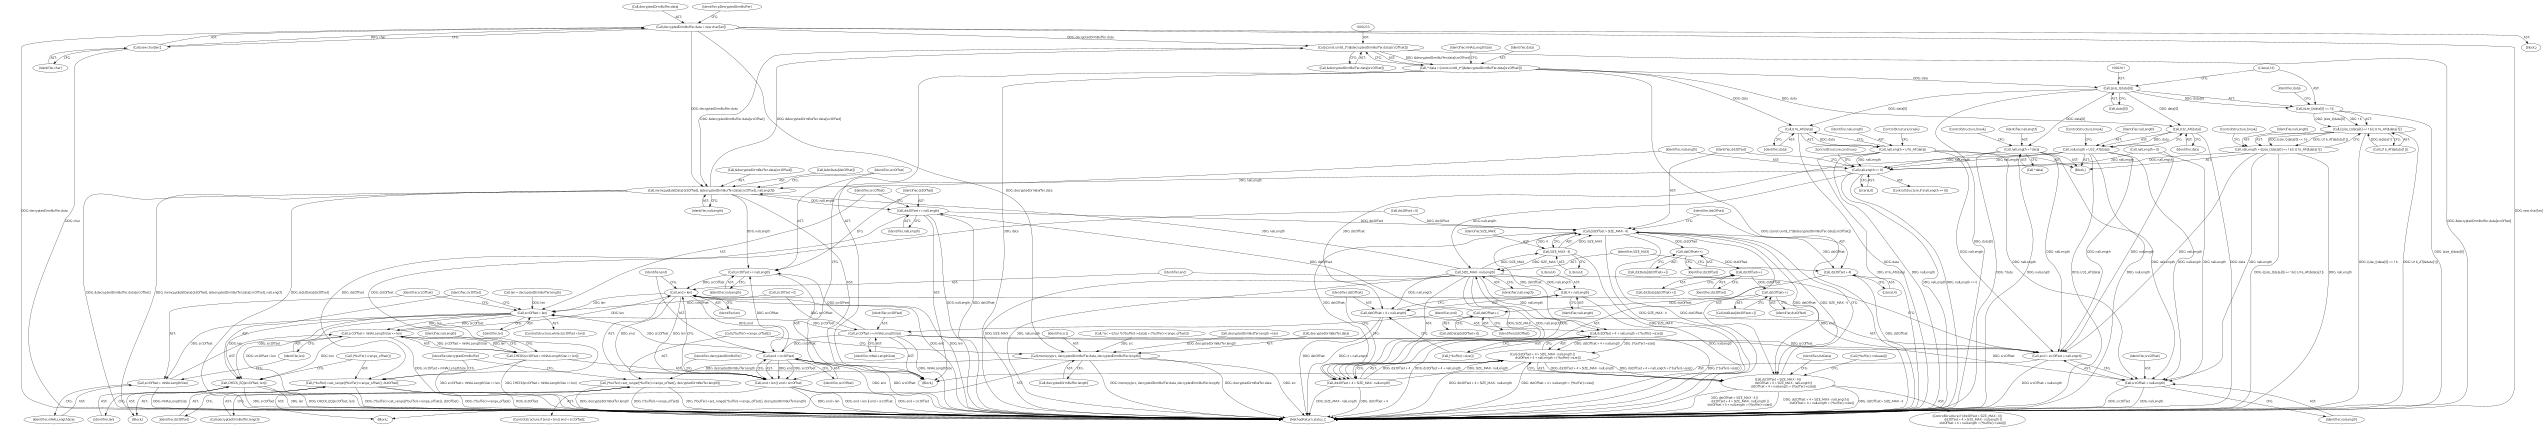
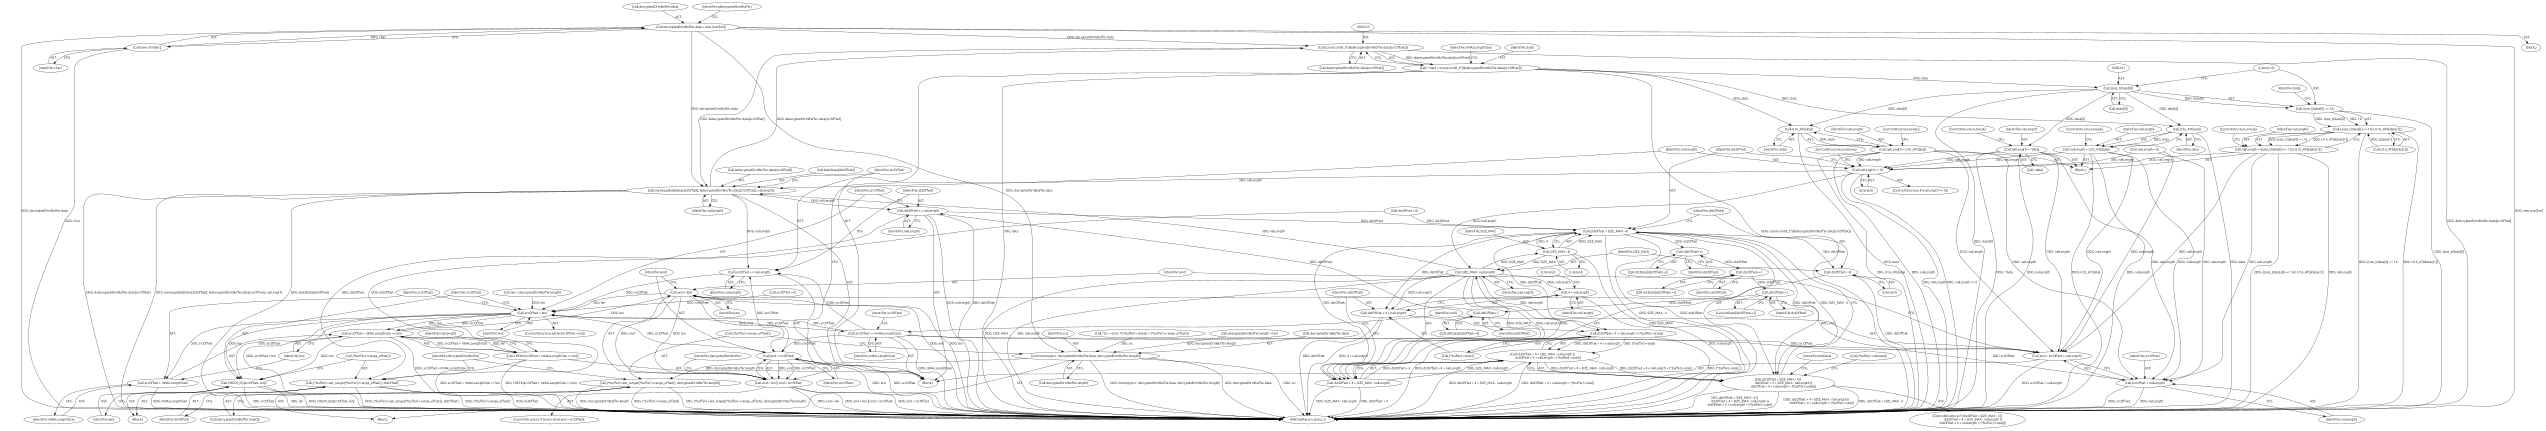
(1640, 196) -> (1470, 245)
(707, 279) -> (637, 286)
(819, 320) -> (711, 320)
(682, 368) -> none
